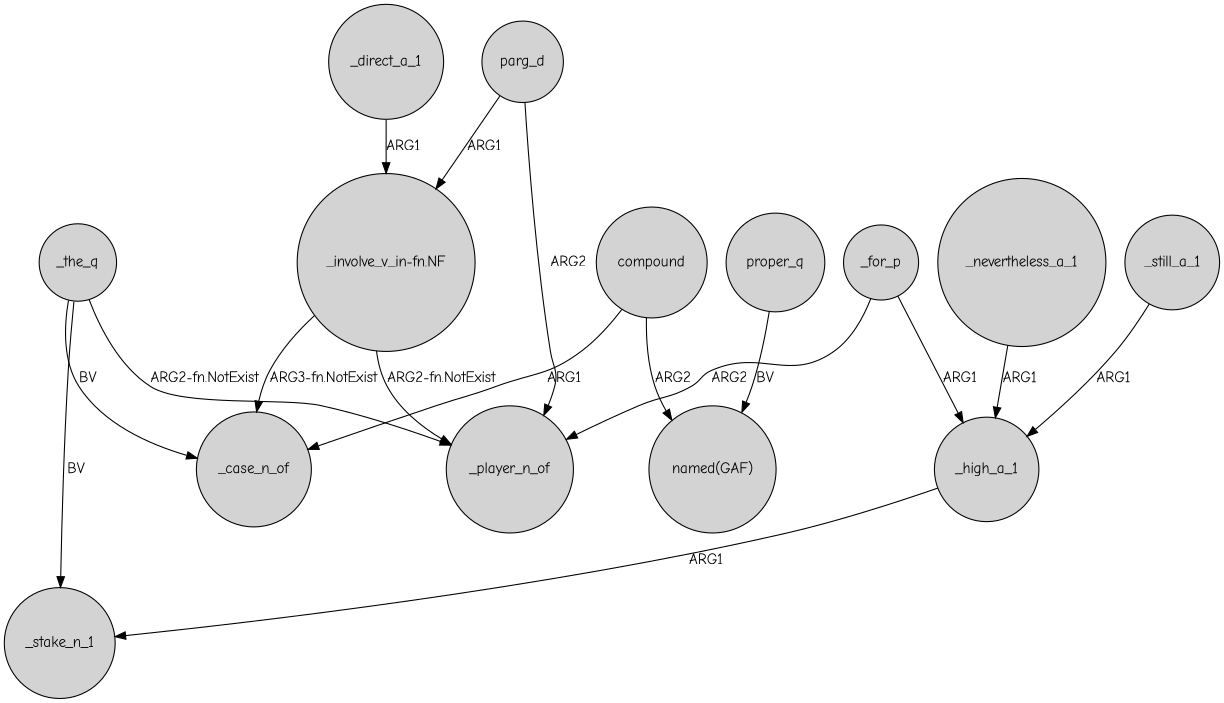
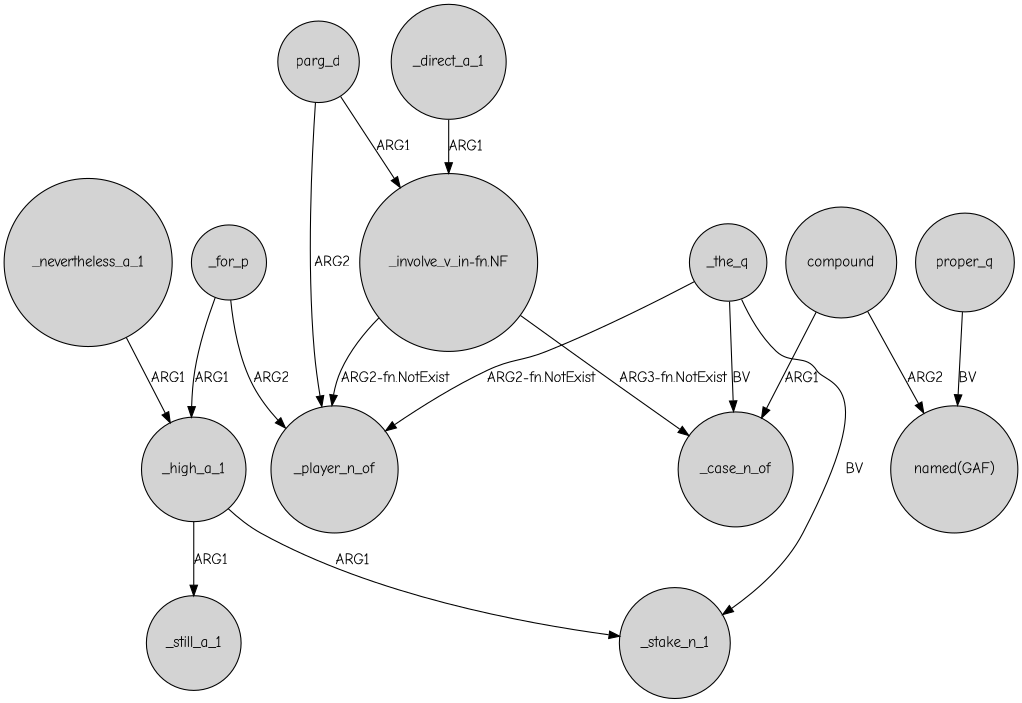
(1098, 371) -> (194, 553)
